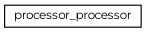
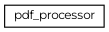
(73, 16) -> (54, 16)
